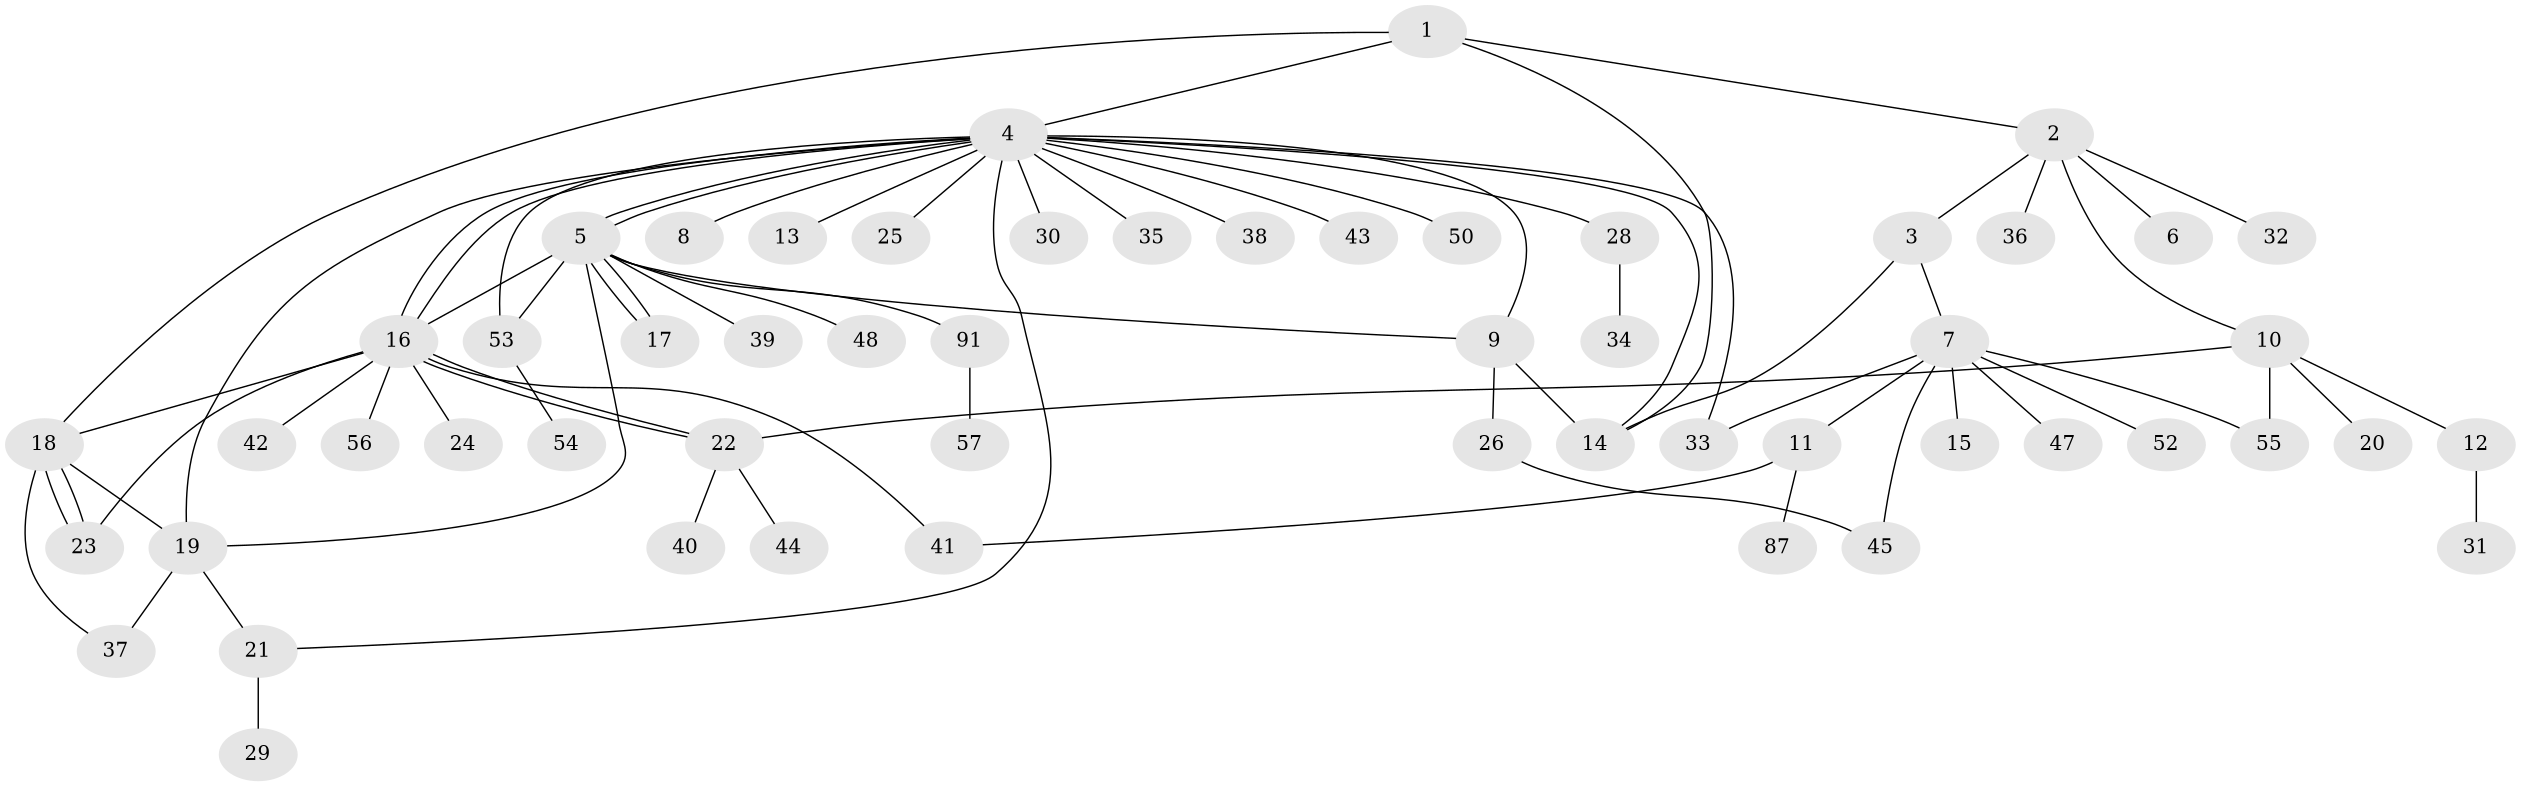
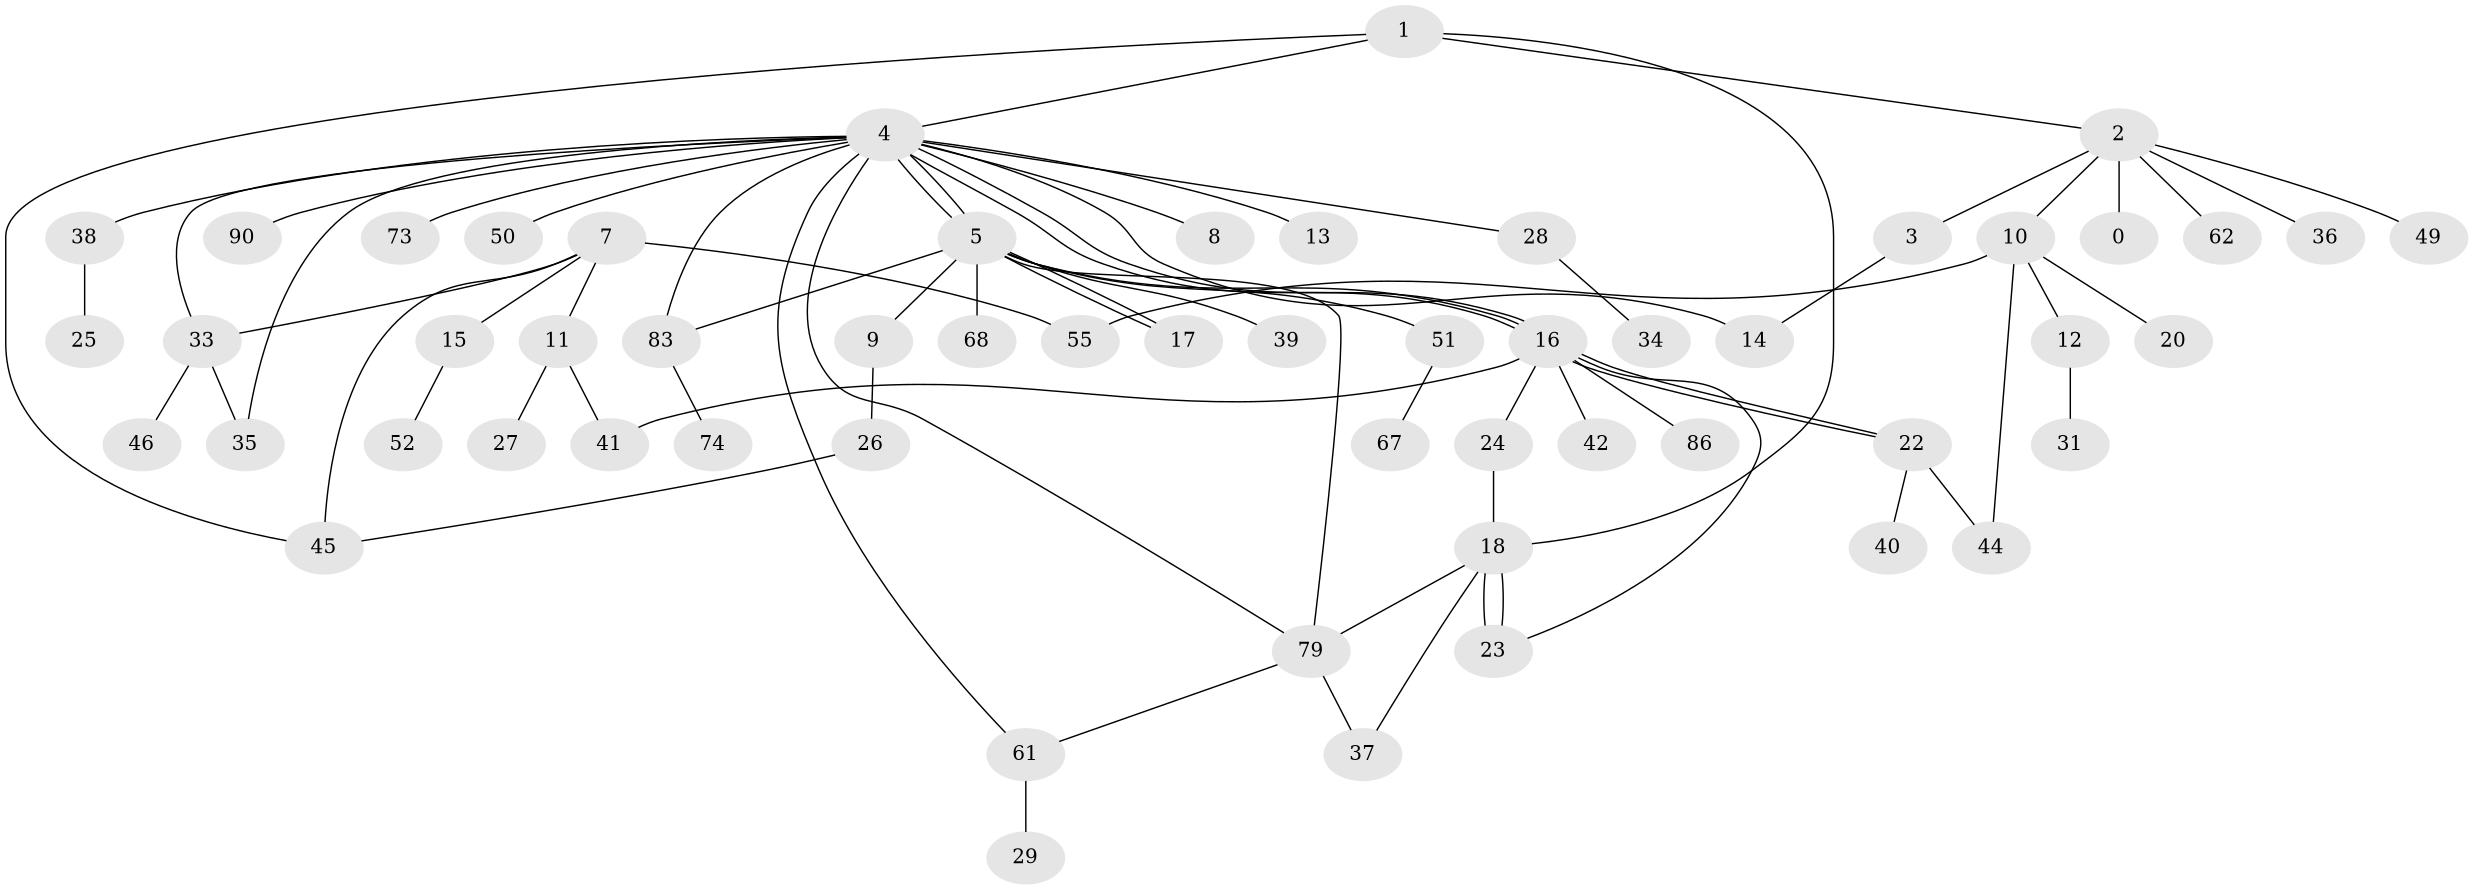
(1442, 175) -> none
(950, 187) -> (85, 290)
(1691, 193) -> (435, 106)
(1049, 238) -> (242, 238)
(1359, 238) -> (400, 238)
(2174, 238) -> (2119, 238)
(2277, 238) -> (2222, 238)
none -> (2429, 238)
(1931, 290) -> none
(502, 341) -> (661, 341)
(867, 341) -> (977, 341)
(970, 341) -> (1445, 341)
(236, 389) -> (1494, 497)
(1460, 390) -> (2004, 393)
none -> (224, 393)
(2058, 393) -> (429, 393)
(1550, 398) -> none
none -> (142, 445)
(360, 445) -> (1700, 445)
(567, 445) -> (713, 445)
(970, 445) -> (1390, 445)
(2063, 445) -> none
(188, 548) -> (1311, 651)
(1778, 548) -> (506, 445)
(258, 651) -> (1026, 755)
